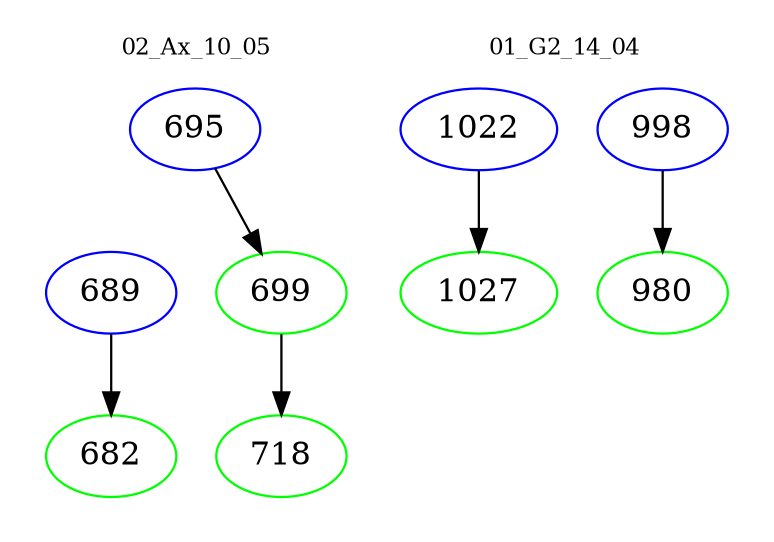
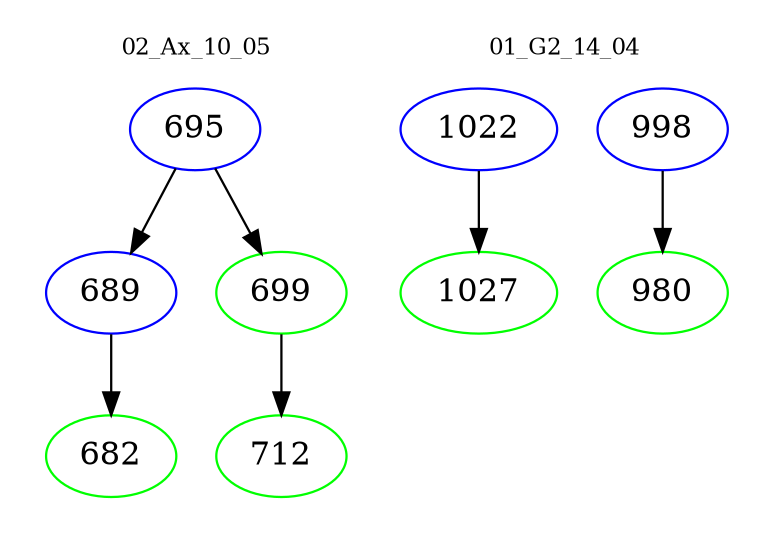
none -> (159, 200)
(281, 456) -> (281, 456)
